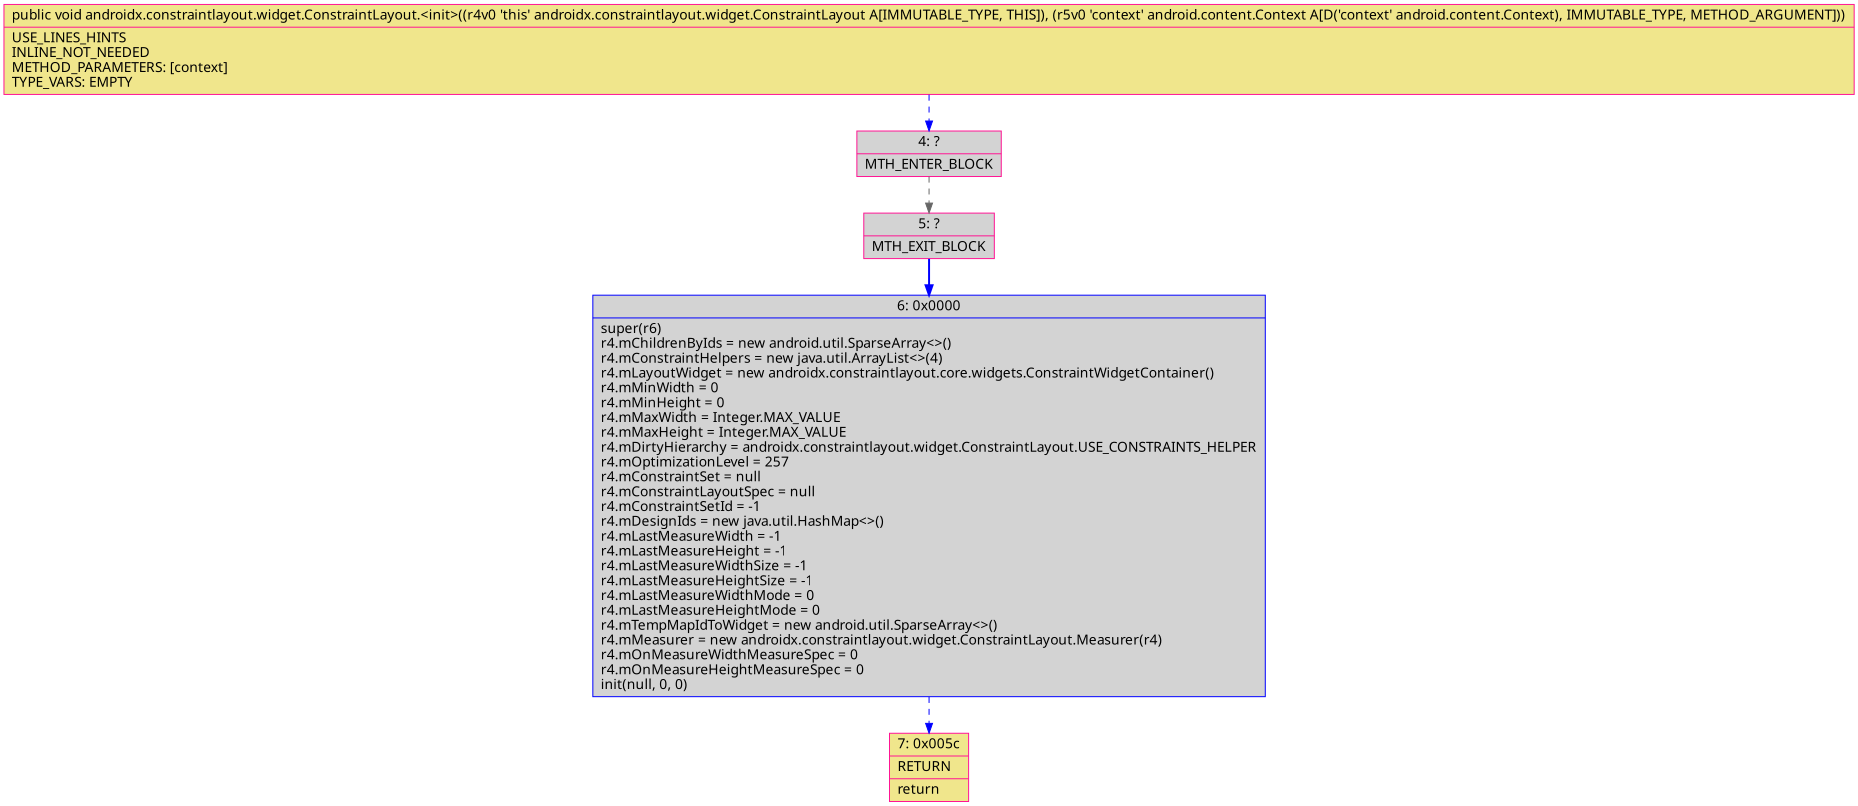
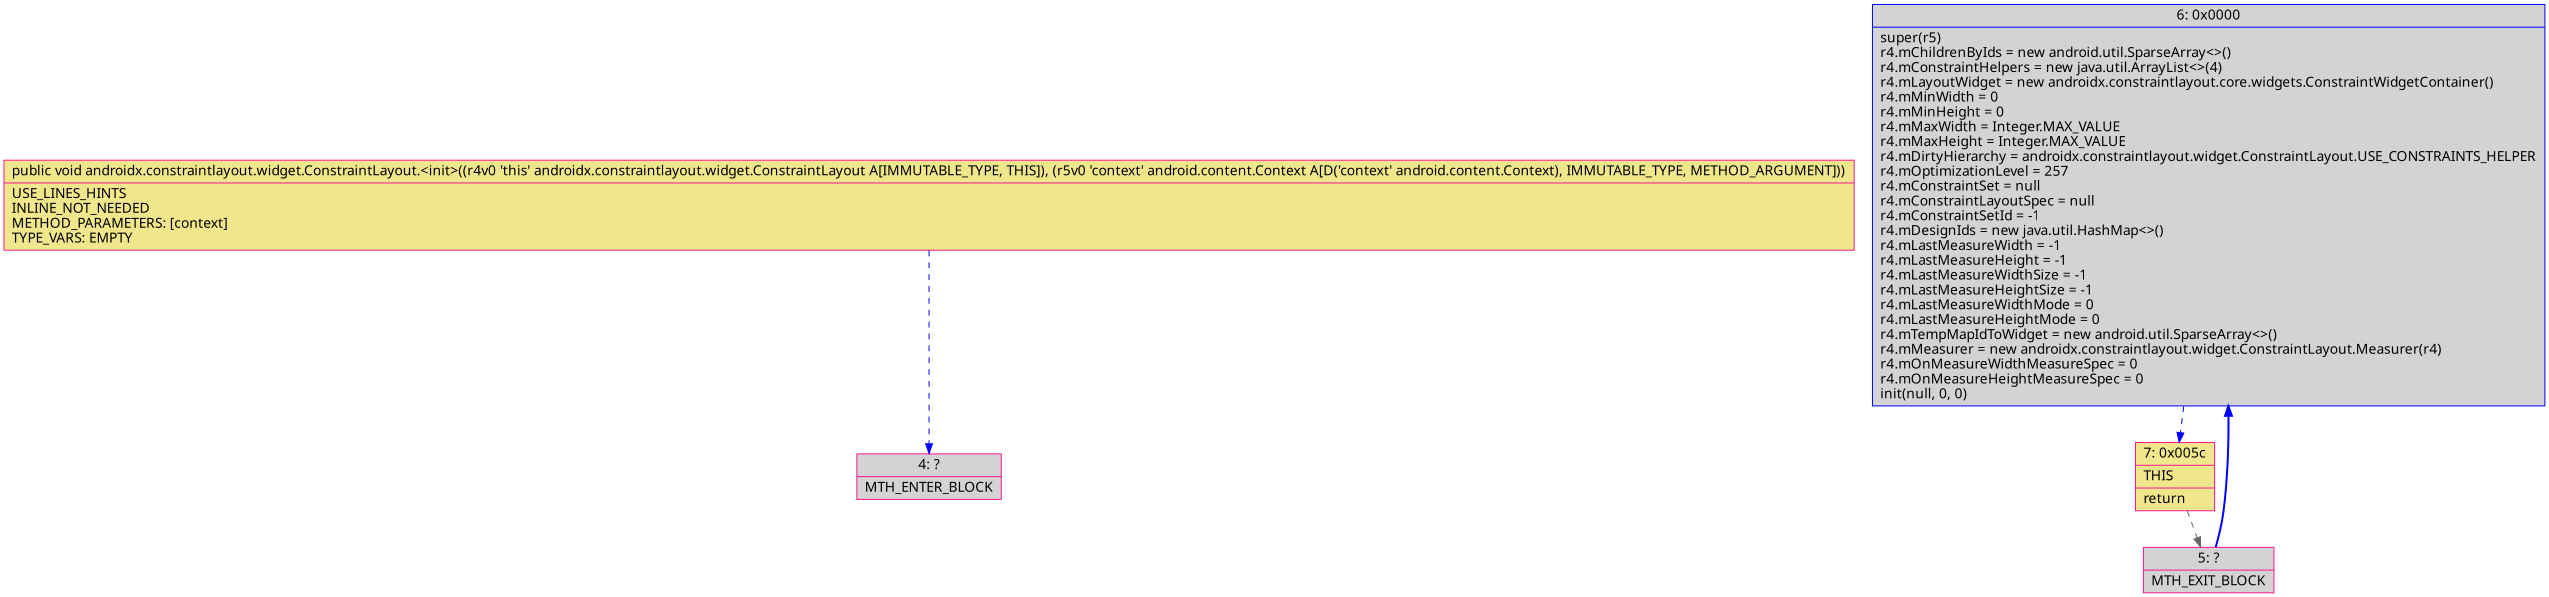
(929, 190) -> (2192, 524)
(631, 329) -> (1911, 38)
(925, 767) -> (2159, 476)
